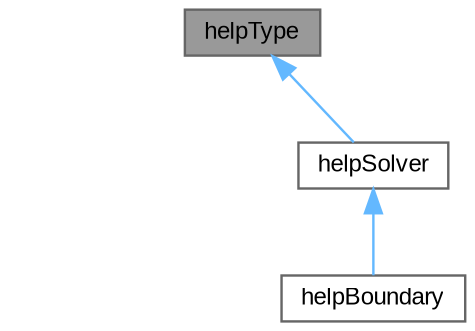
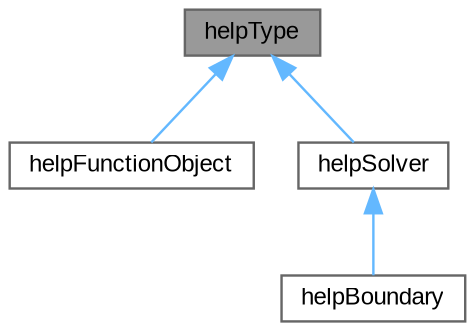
none -> (132, 166)
